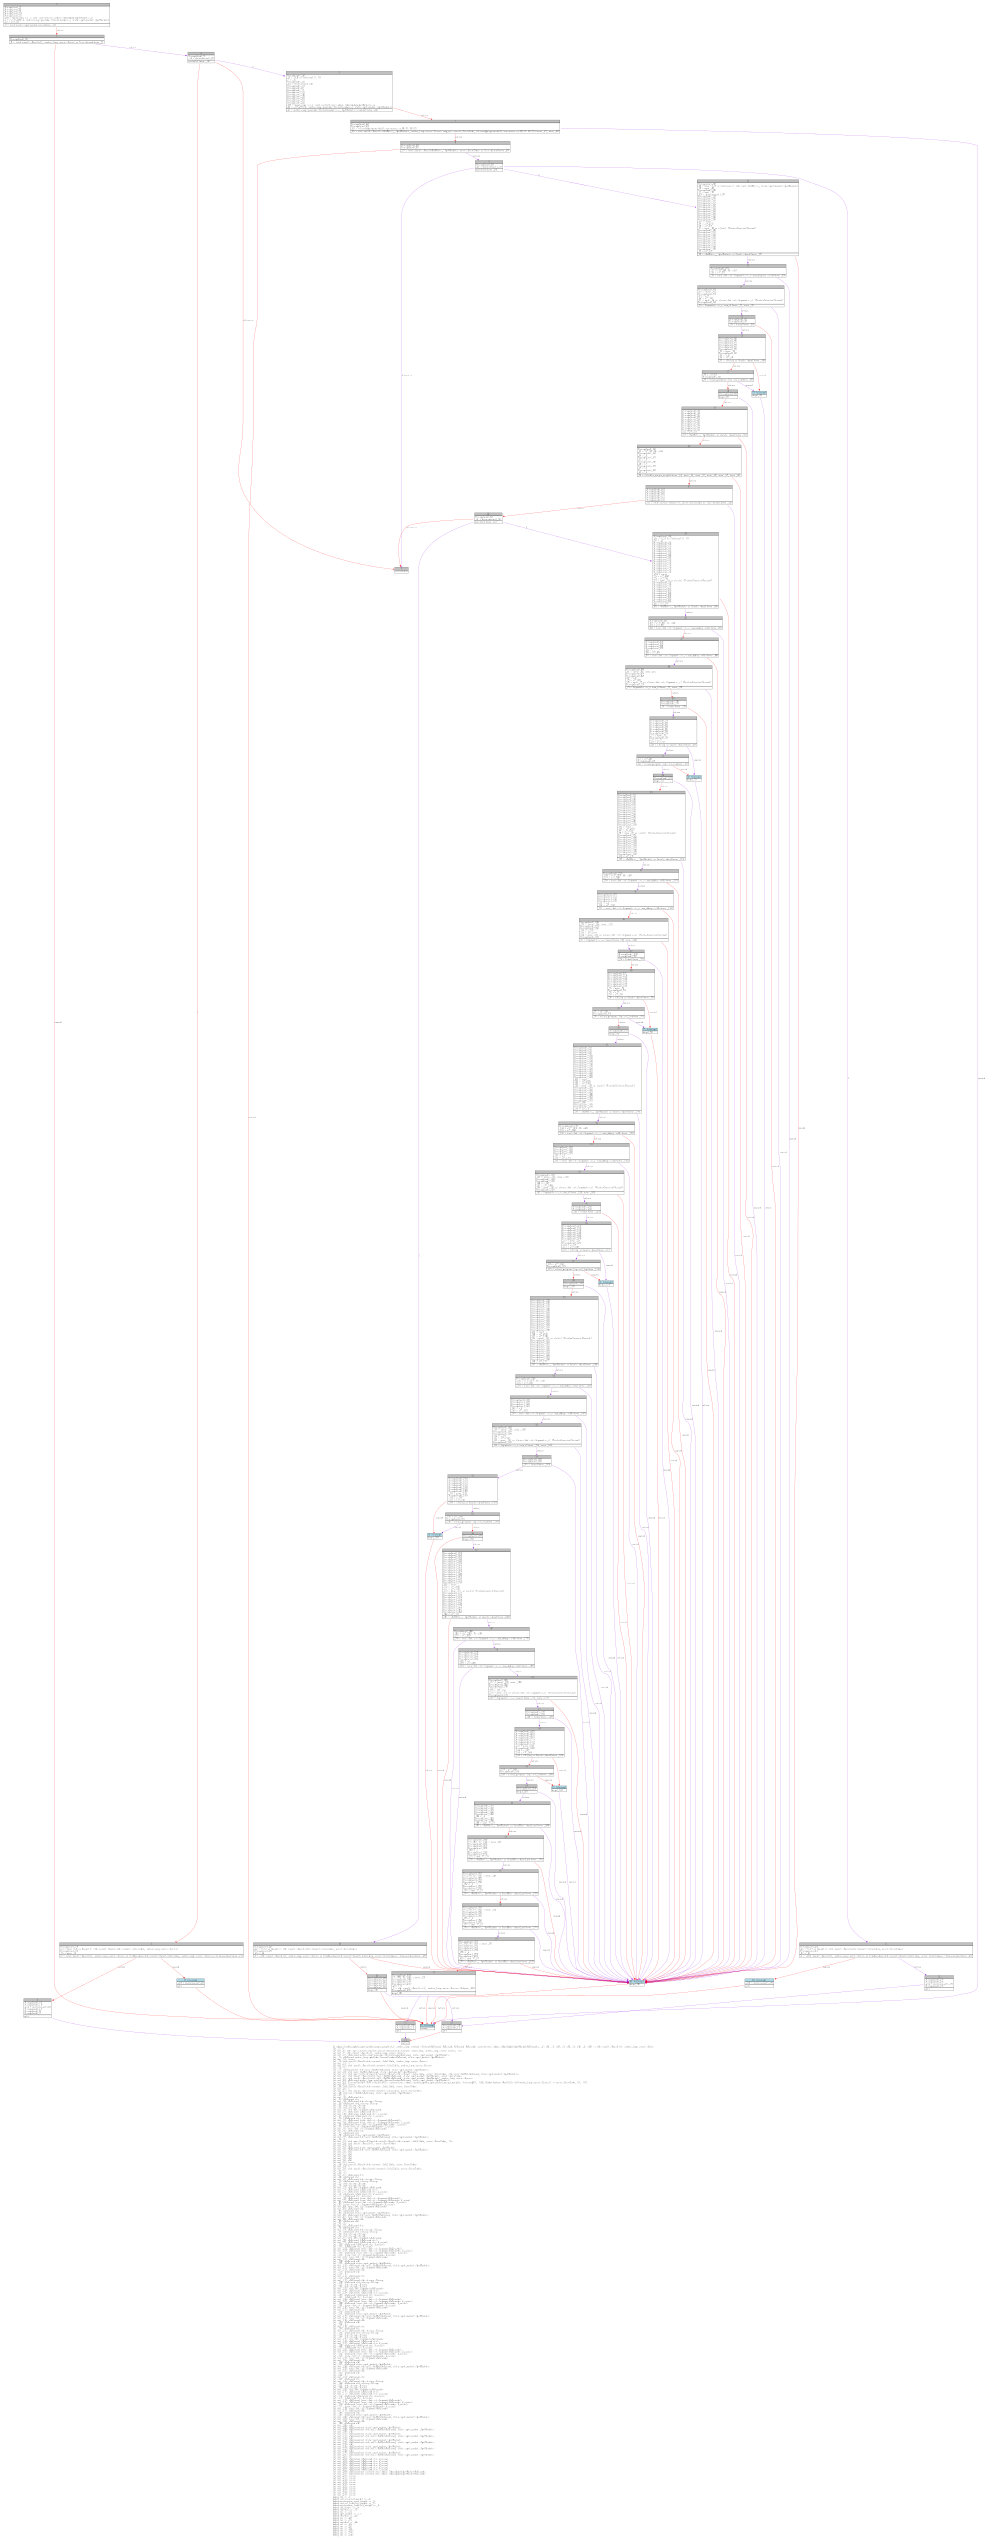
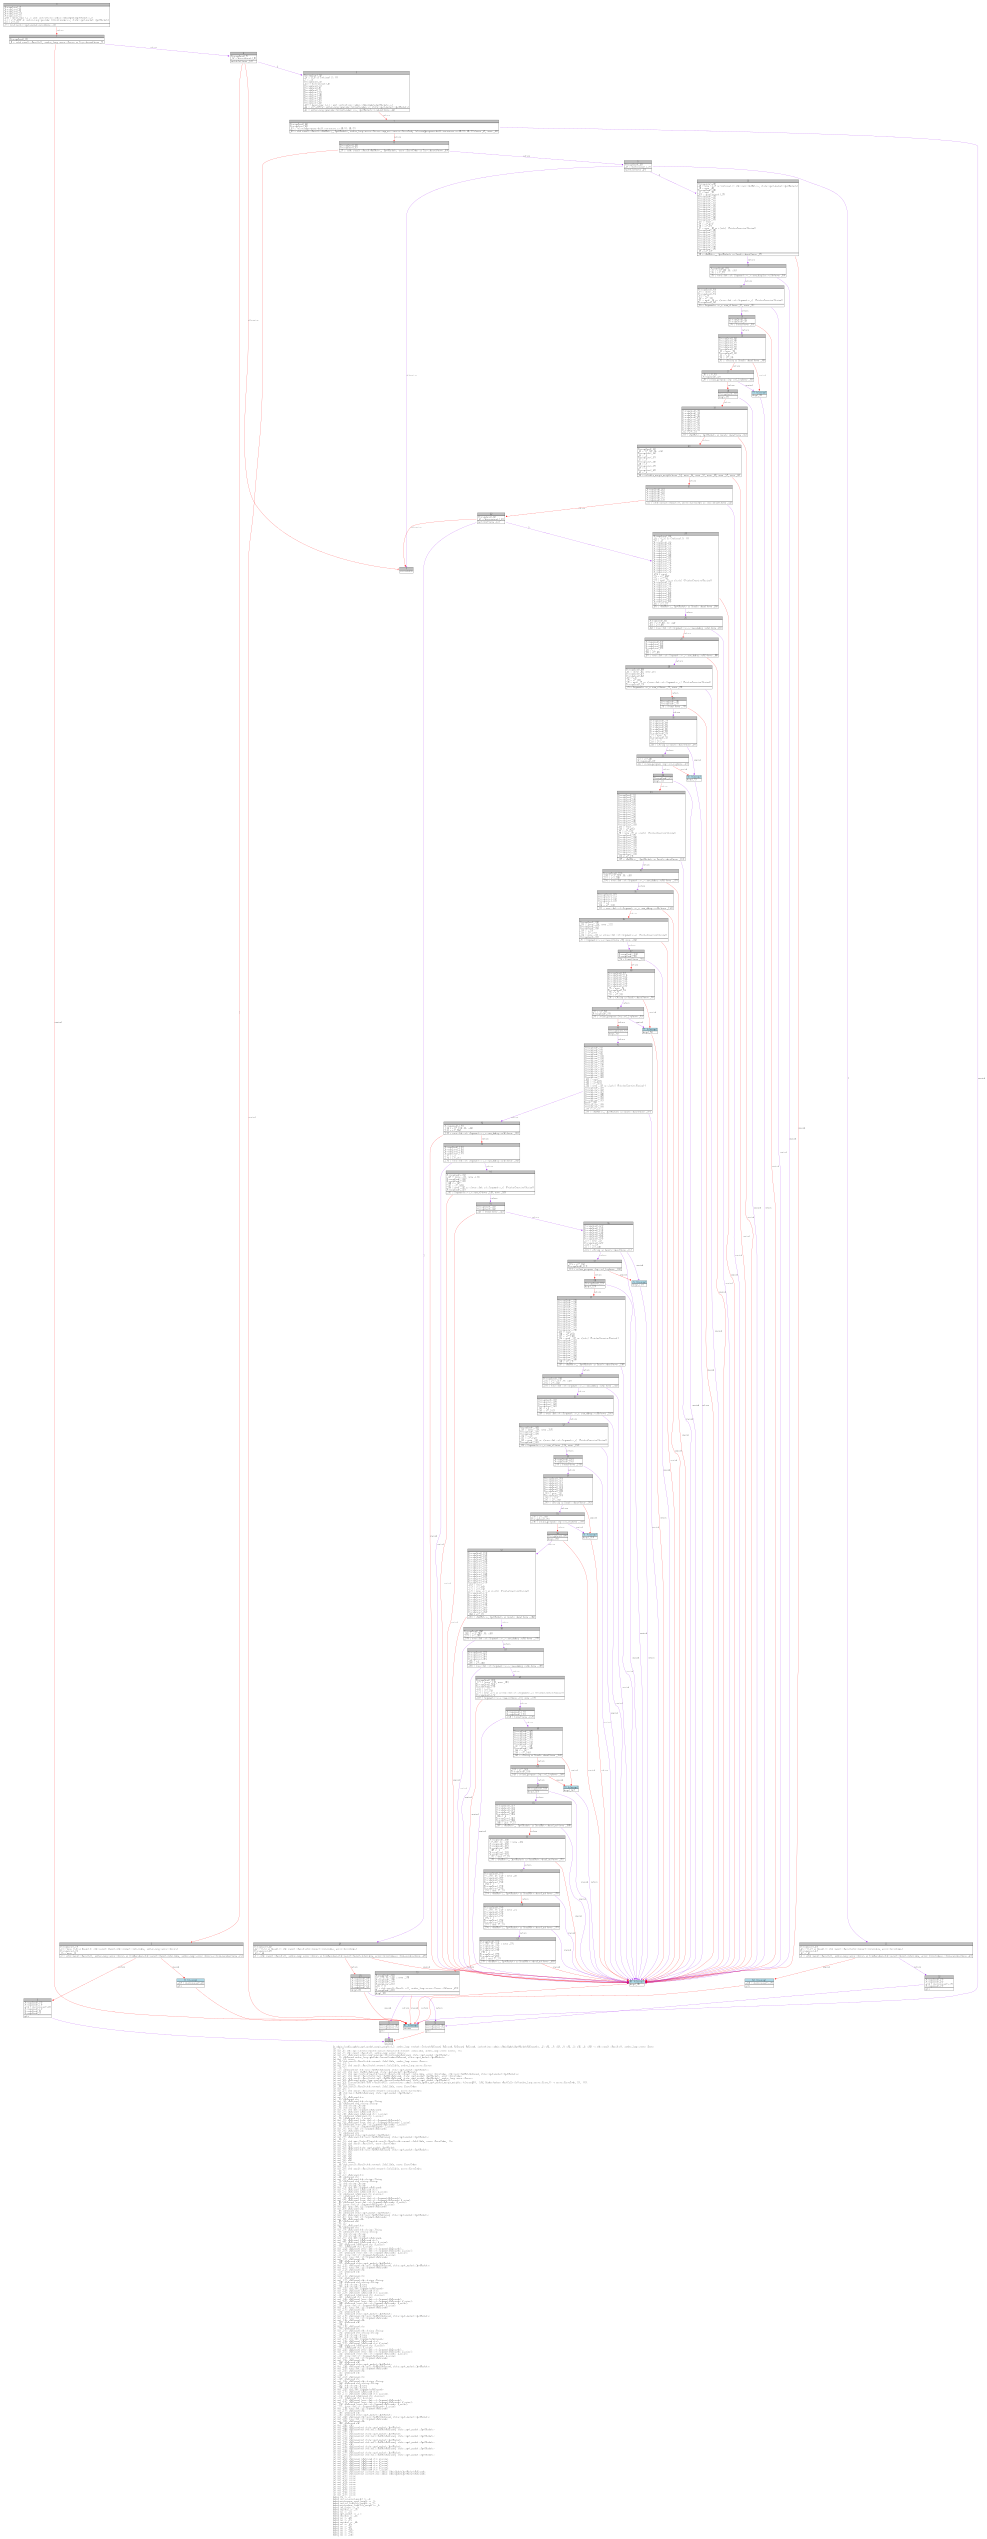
(646, 1504) -> (639, 1615)
